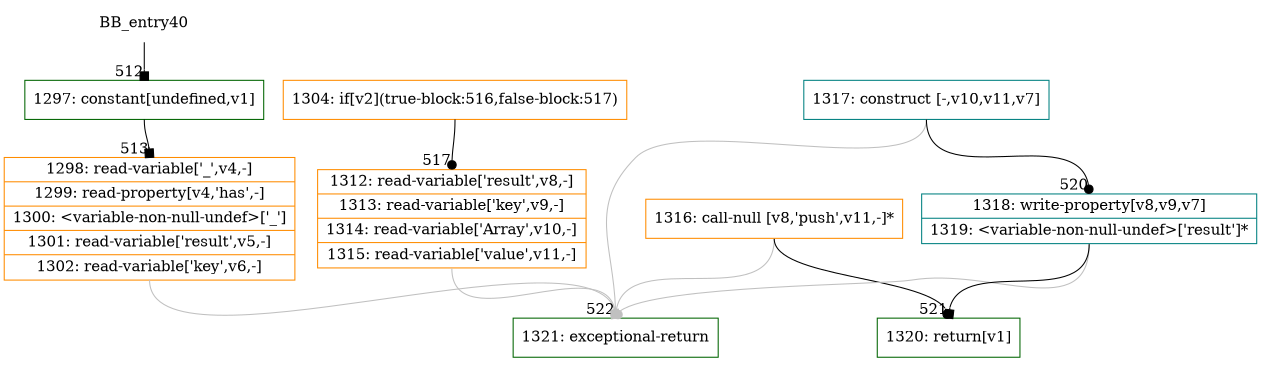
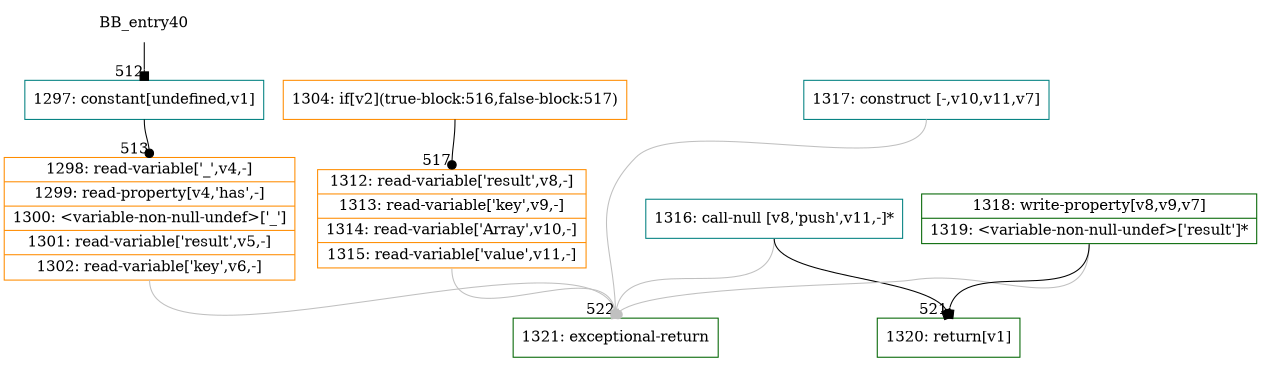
(144, 100) -> (144, 100)
(146, 134) -> (146, 134)
(1004, 157) -> none
(774, 219) -> (774, 219)
(1089, 219) -> (1089, 219)
(852, 276) -> (852, 276)
